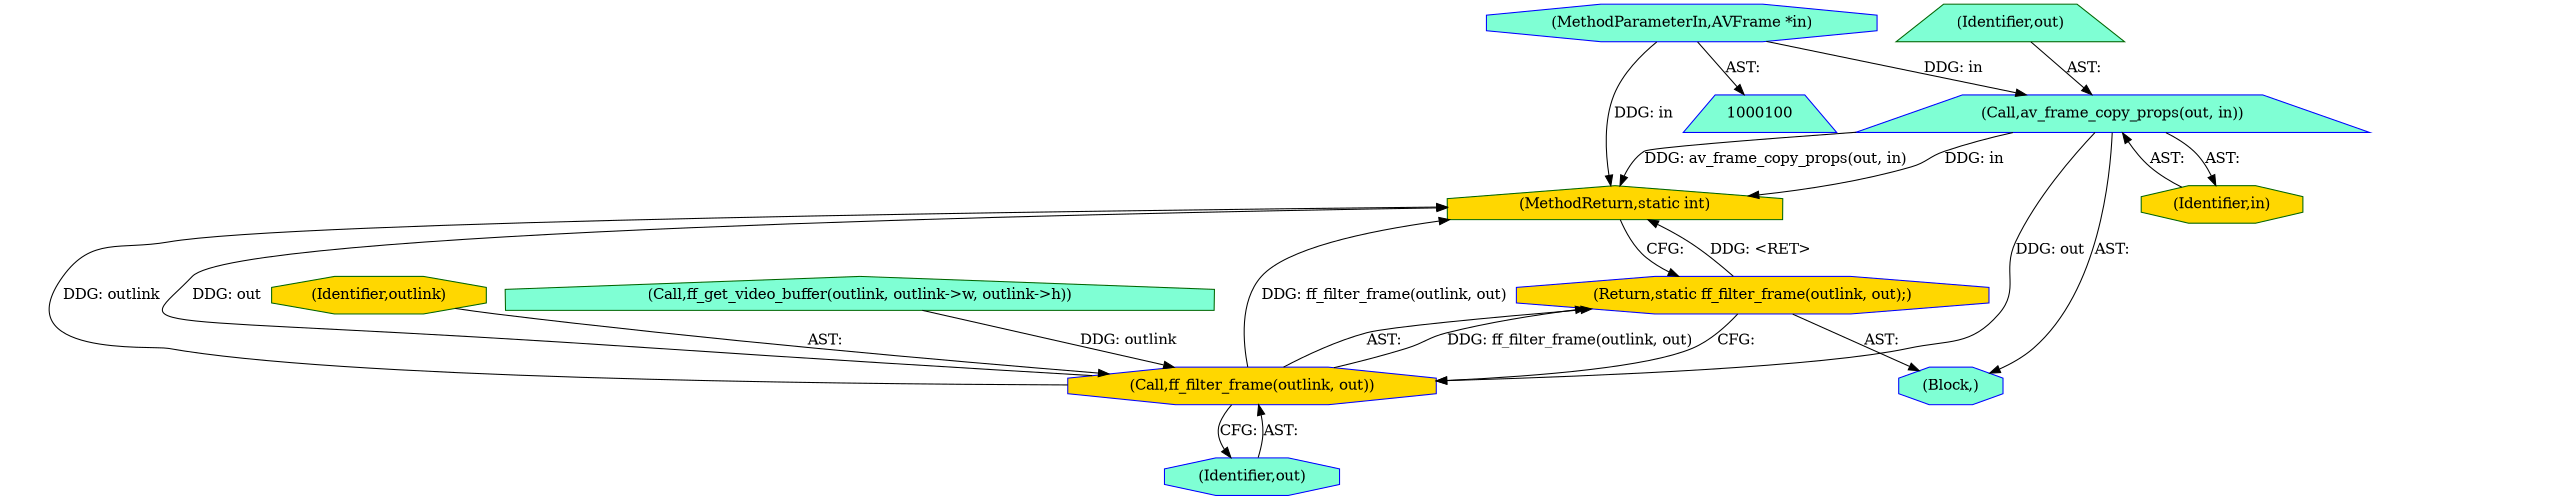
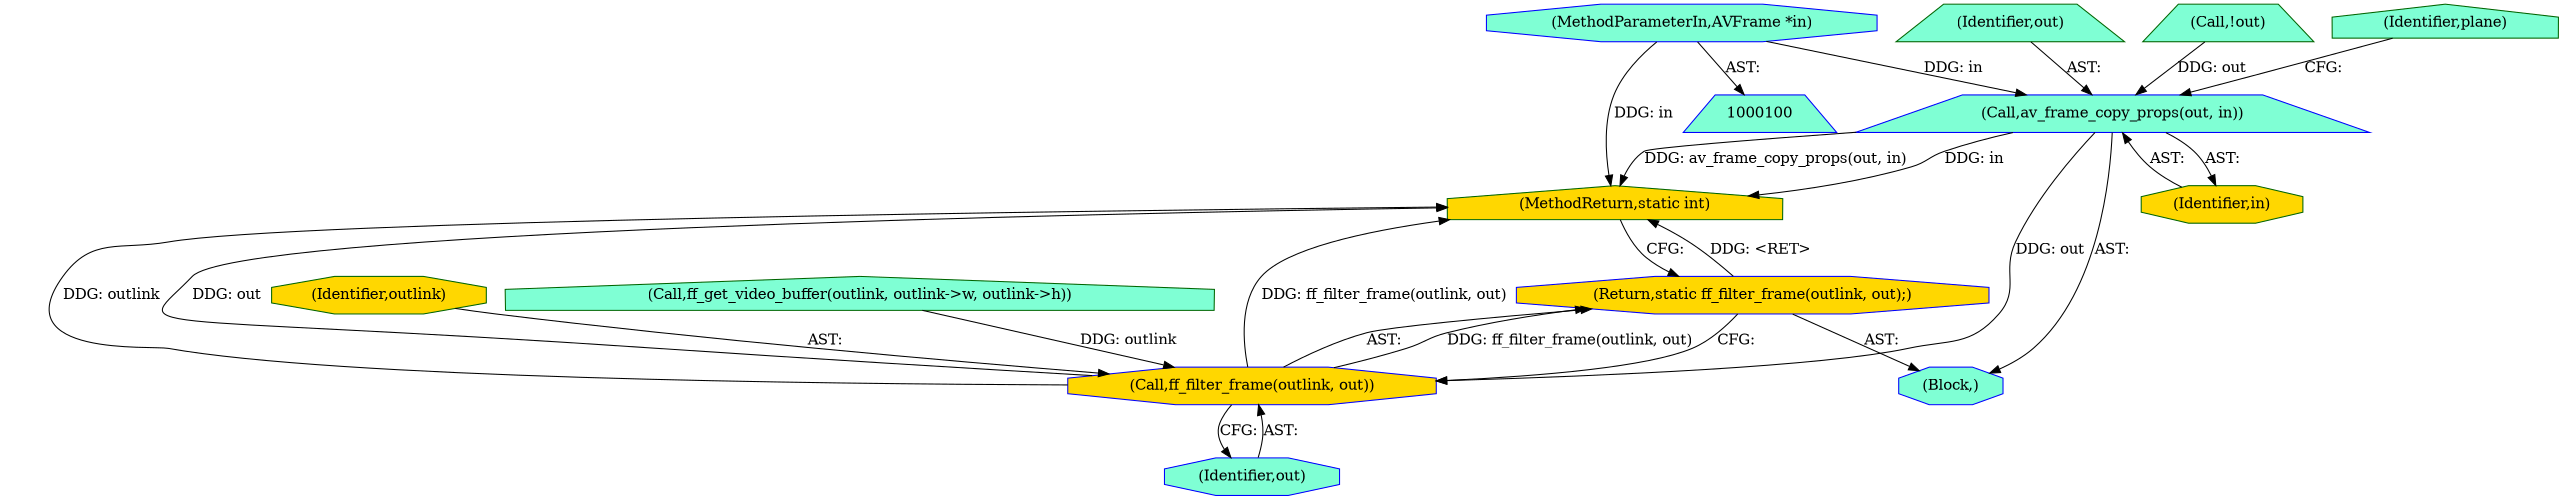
none -> (2228, 23)
none -> (2445, 23)
